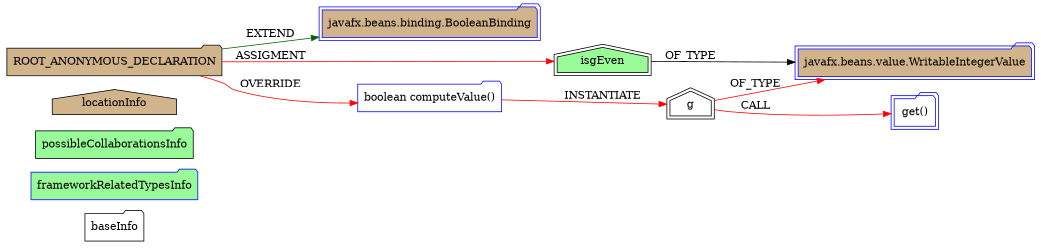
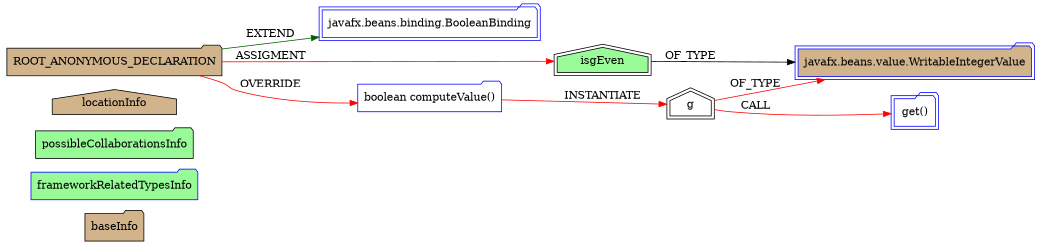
(430, 24) -> (430, 24)
(114, 227) -> (114, 227)
